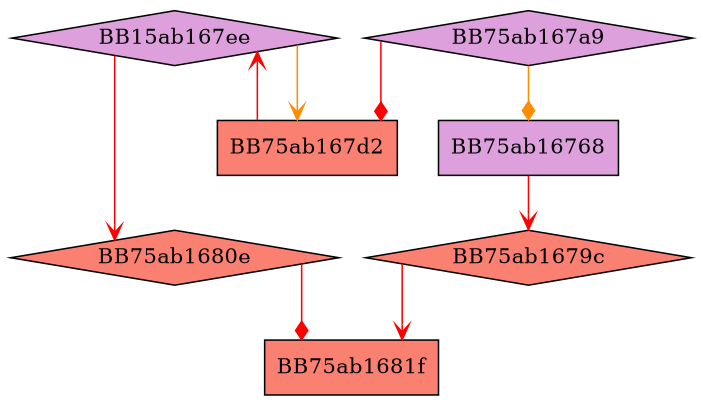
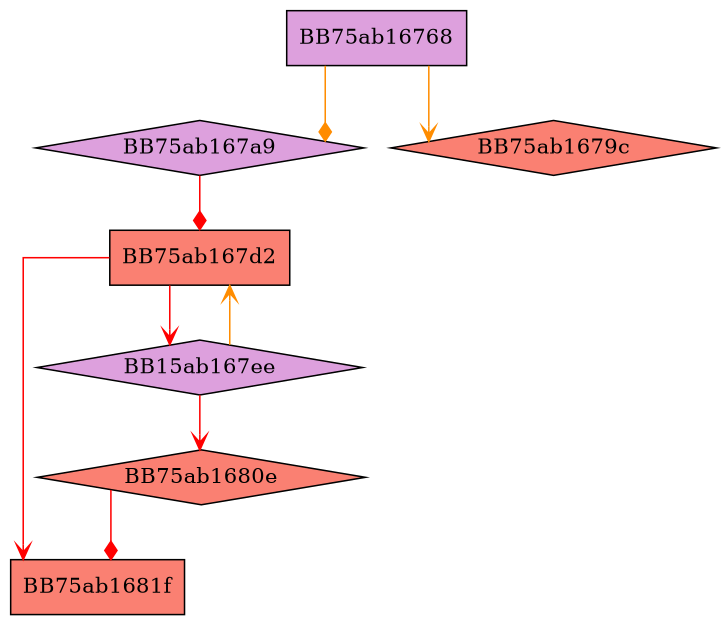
(528, 84) -> (325, 94)
(528, 195) -> (429, 96)
(402, 294) -> (23, 358)
